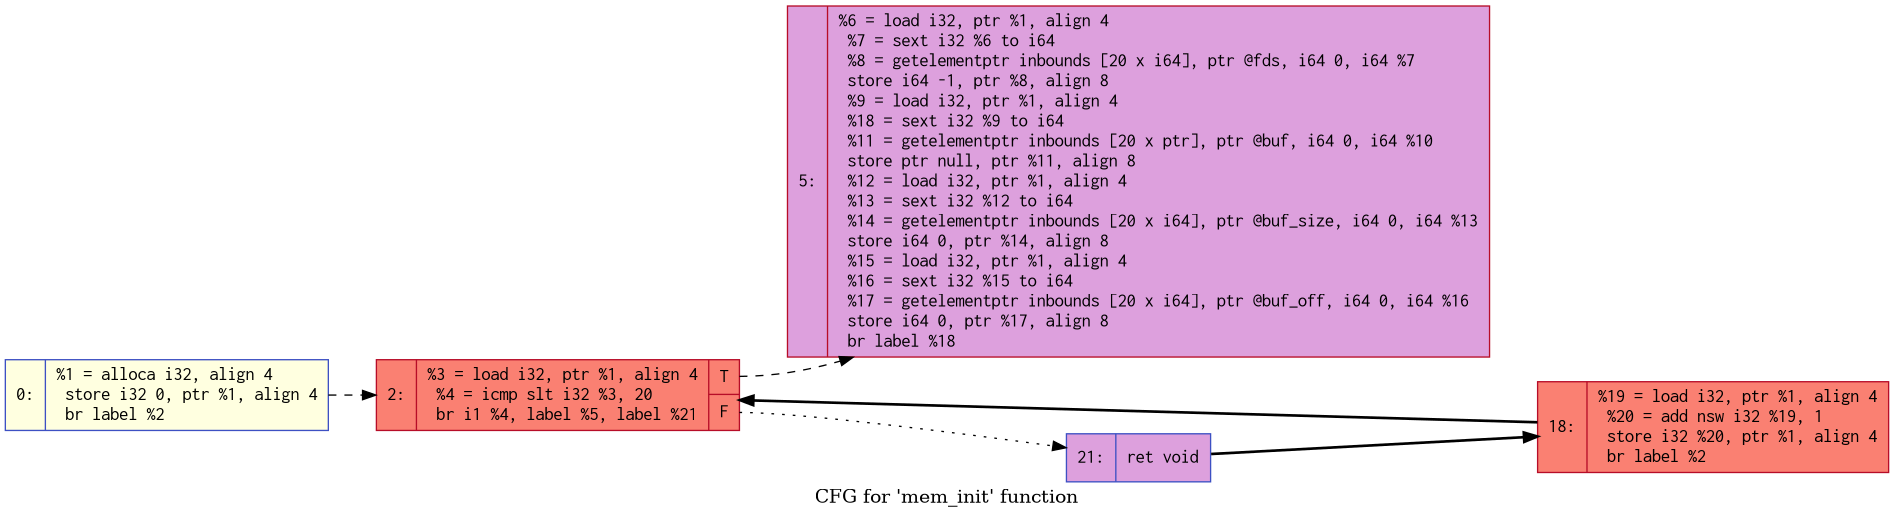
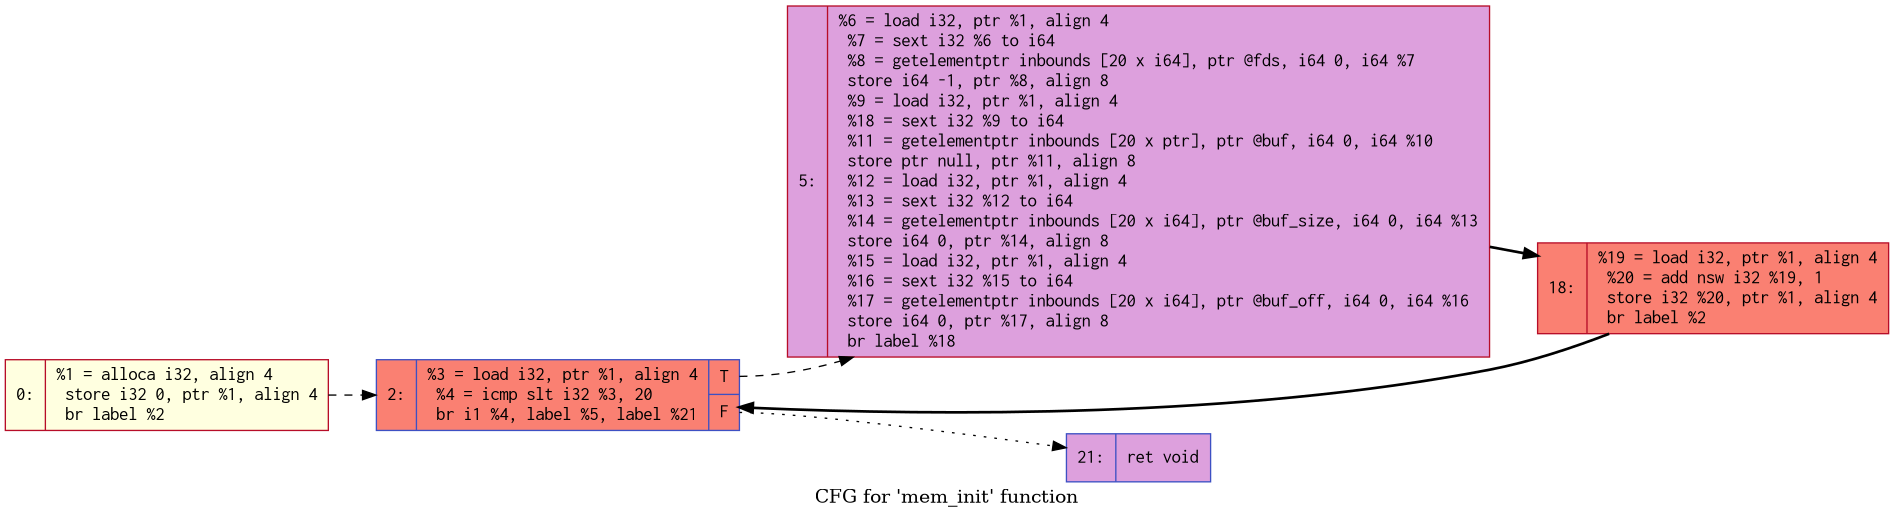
(167, 395) -> (167, 395)
(558, 395) -> (558, 395)
(1367, 446) -> (1507, 250)
